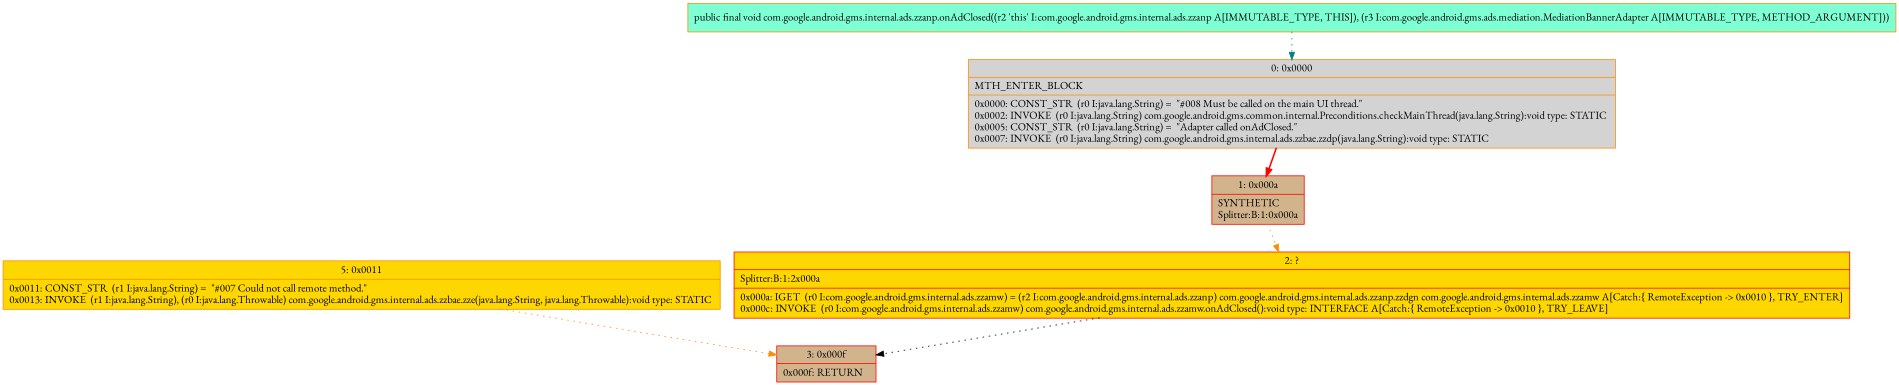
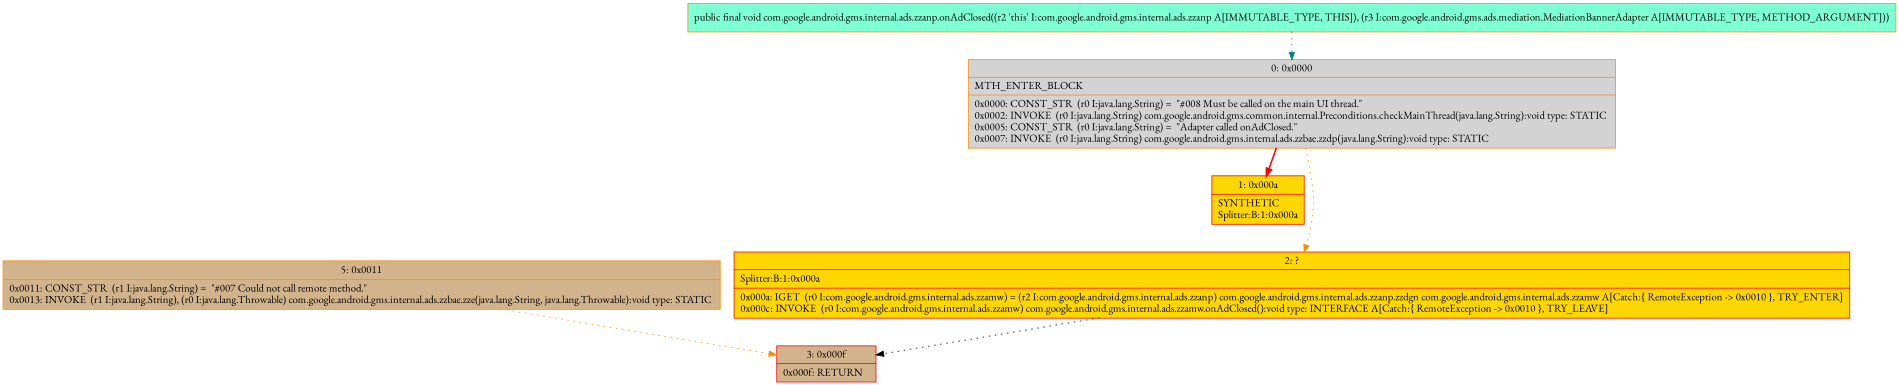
(1258, 200) -> (1258, 200)
(1272, 234) -> (1313, 196)
(780, 279) -> (780, 279)
(362, 285) -> (362, 285)
